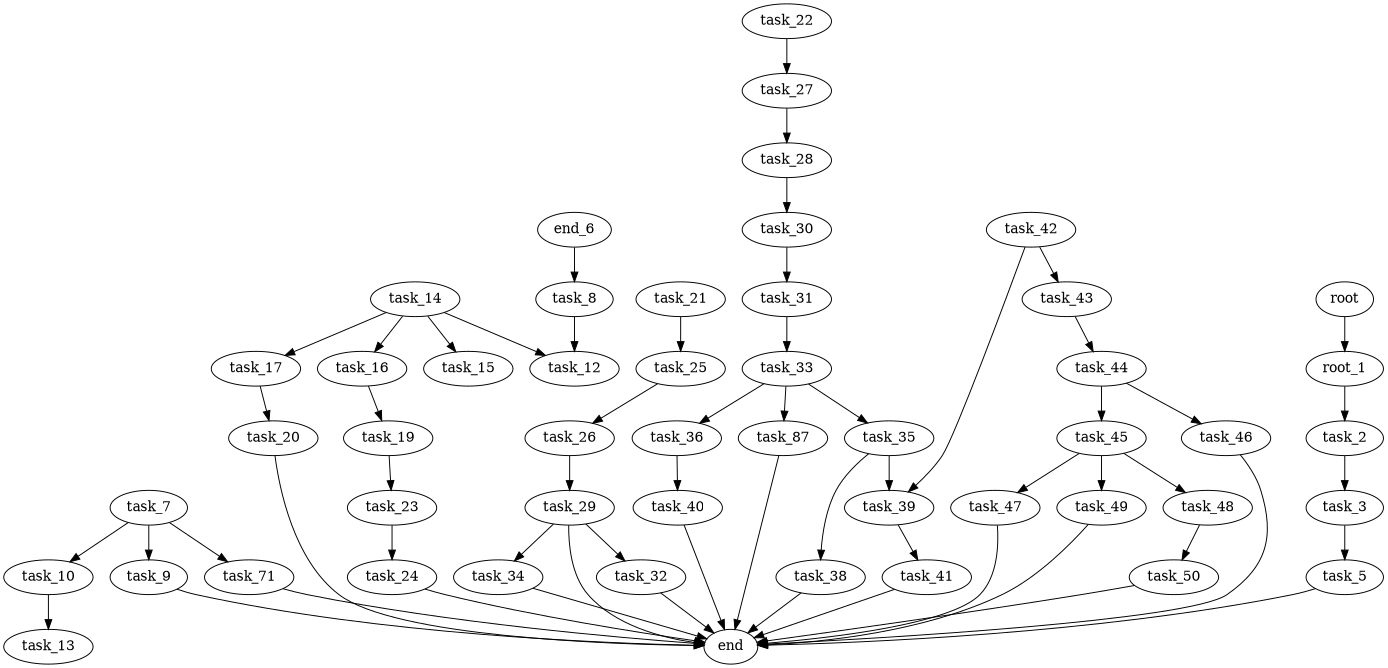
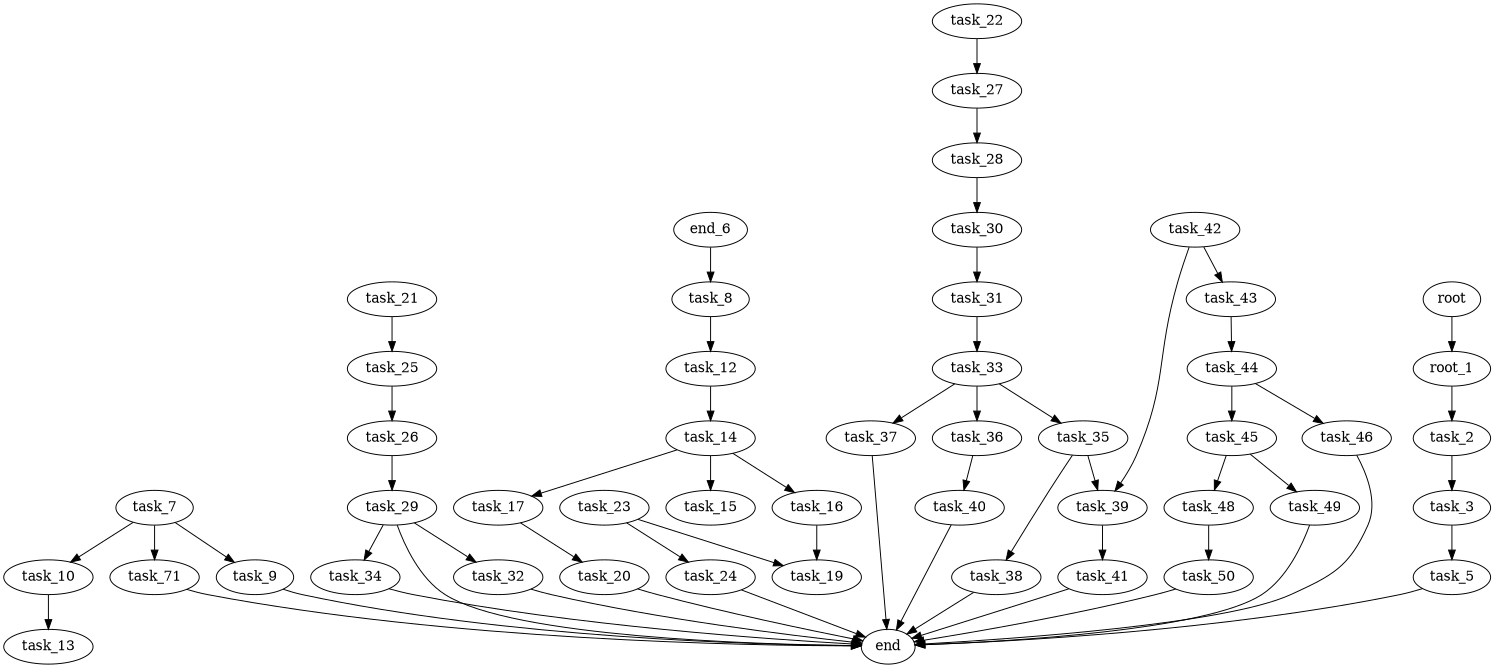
(490, 332) -> (711, 399)
(783, 438) -> (871, 438)
(390, 468) -> (706, 541)
(995, 508) -> none
